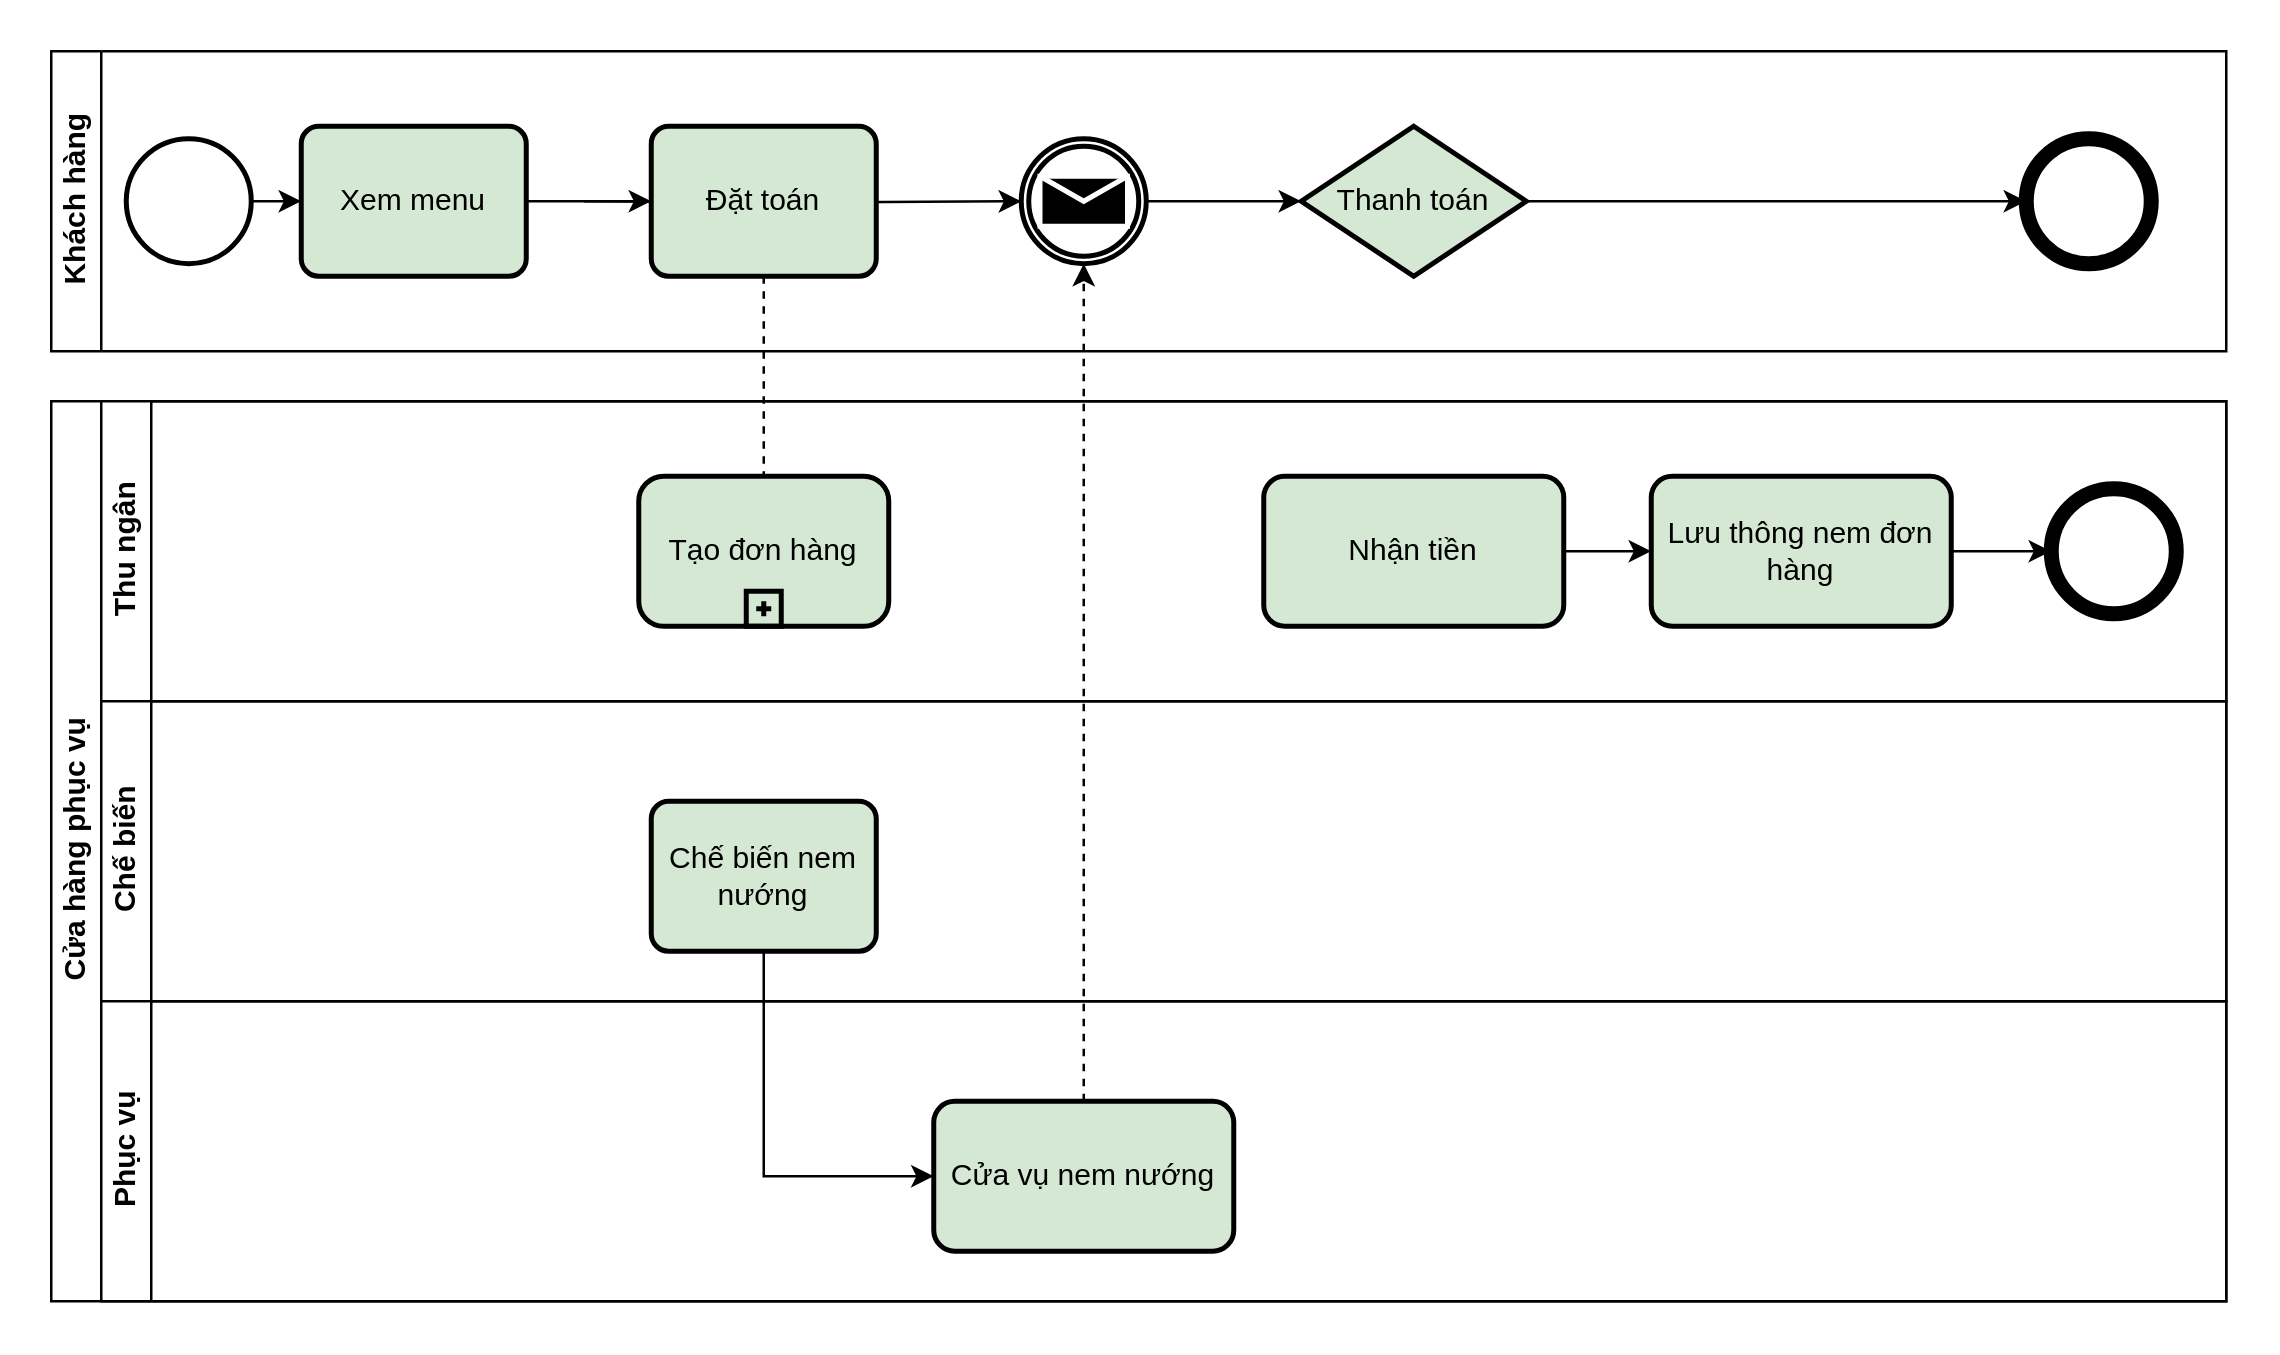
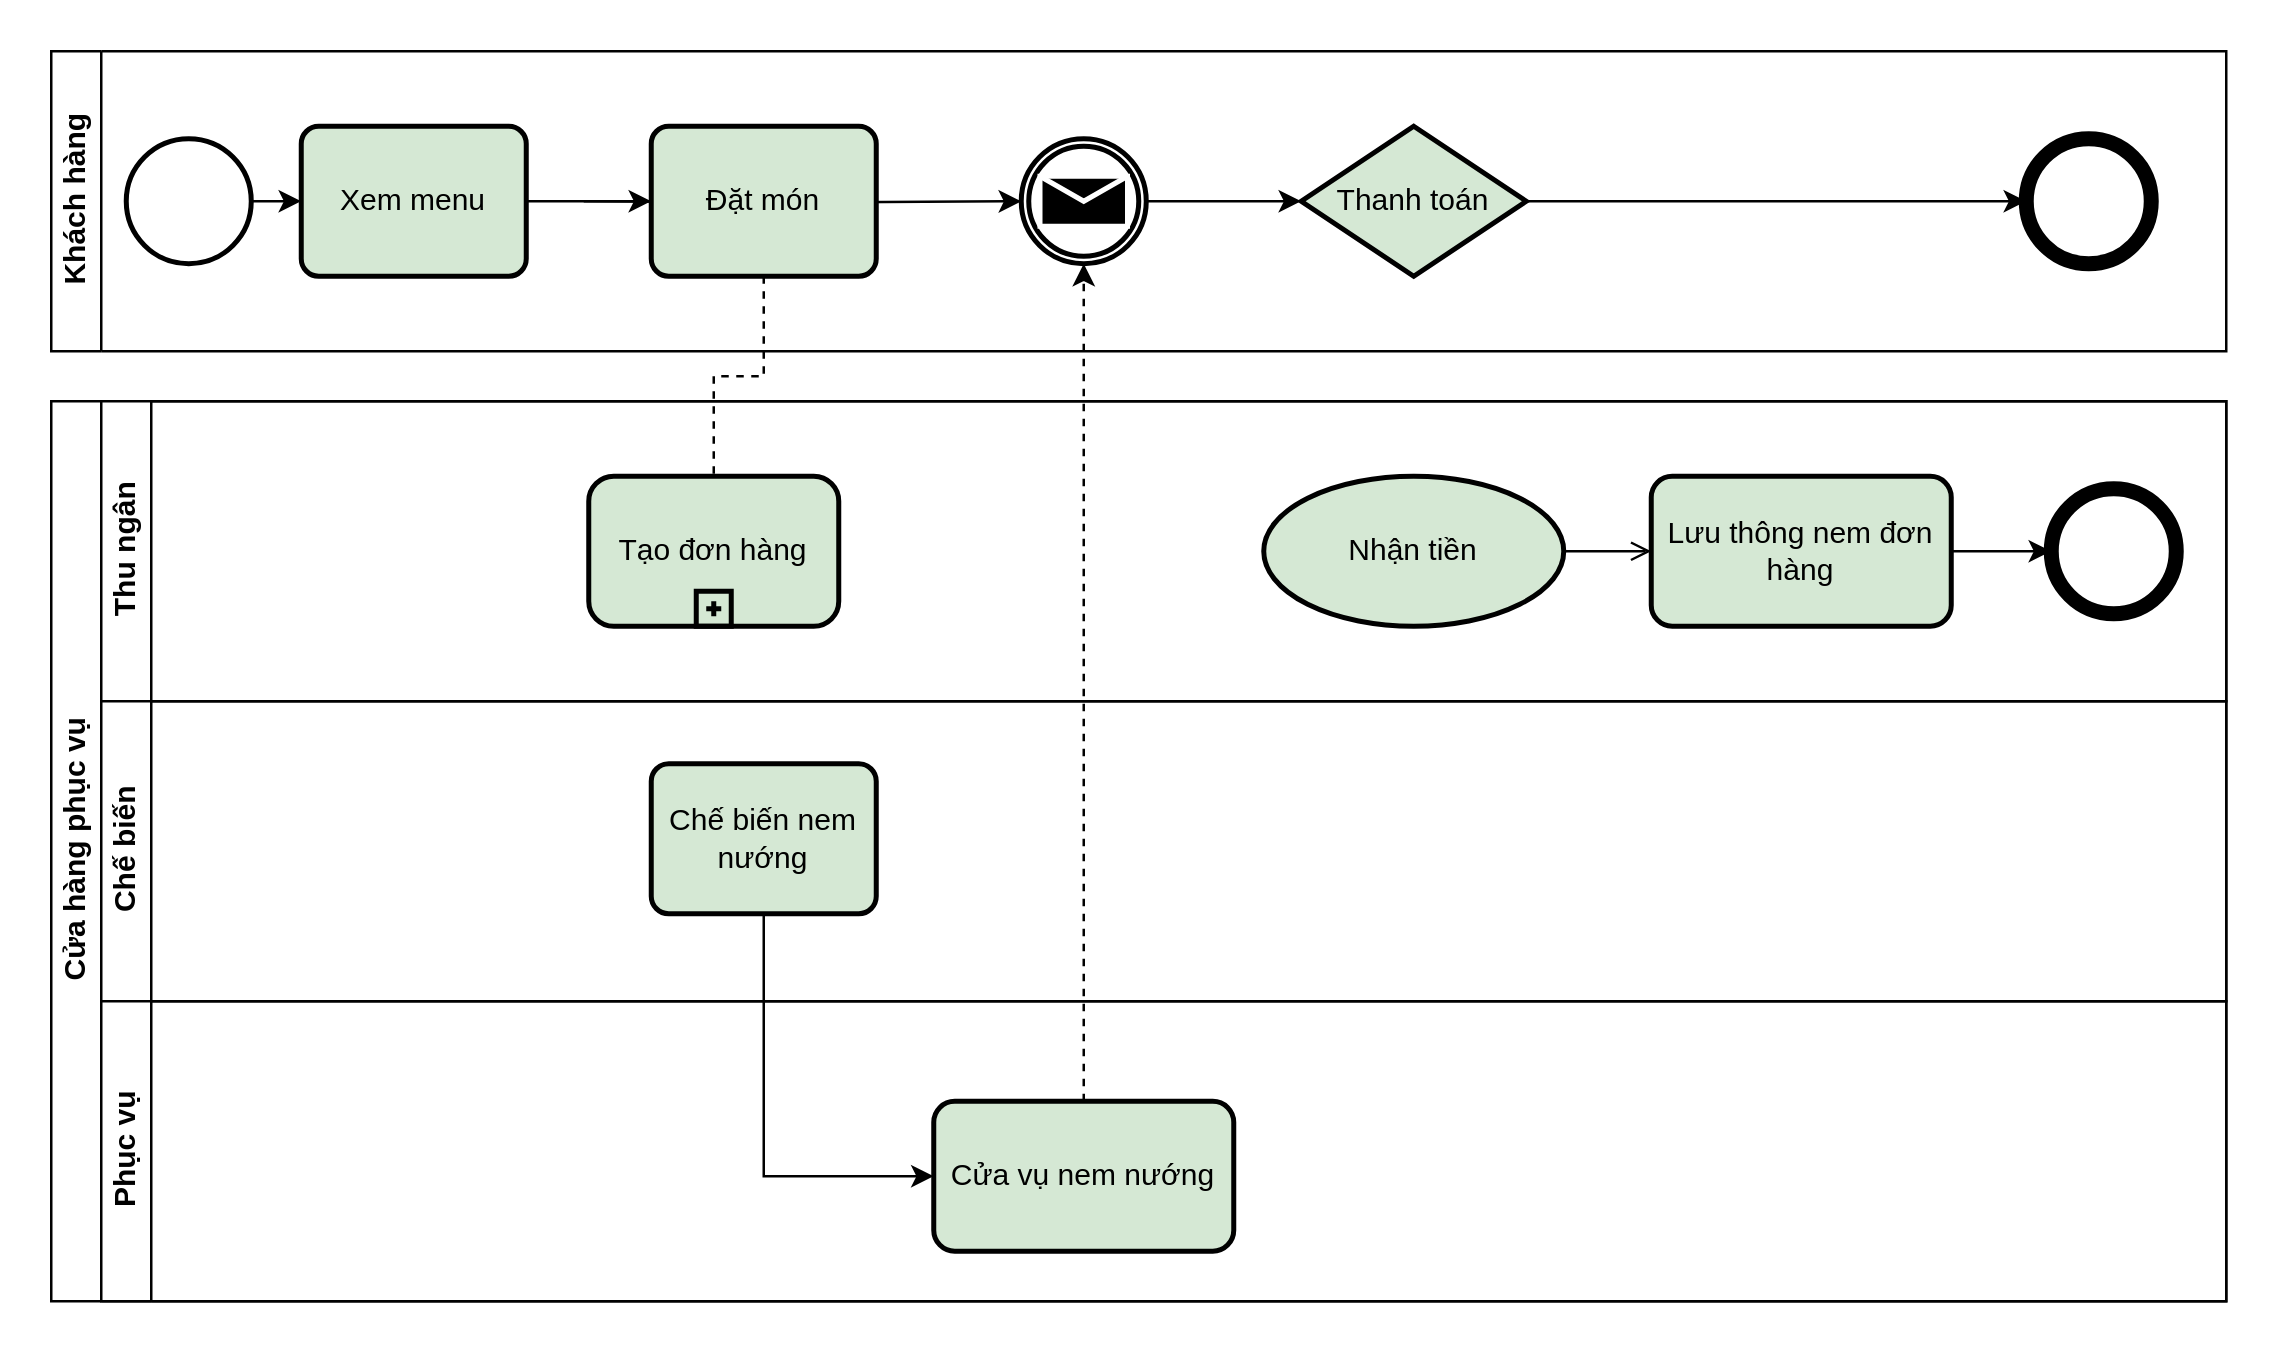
(764, 201) -> (764, 201)
(764, 551) -> (714, 551)
(1414, 551) -> (1414, 551)
(1633, 551) -> (1637, 551)
(764, 876) -> (764, 839)
